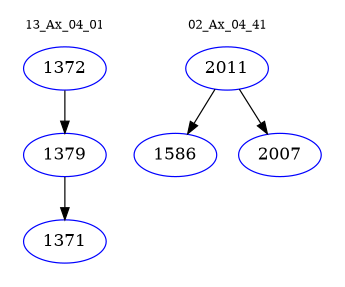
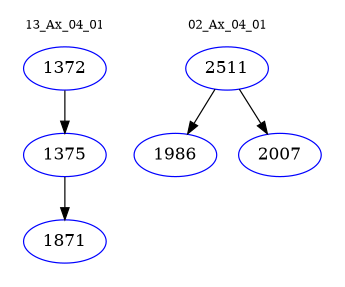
(228, 26) -> (228, 26)
(227, 68) -> (227, 68)
(65, 155) -> (65, 155)
(175, 155) -> (175, 155)
(65, 241) -> (65, 241)
